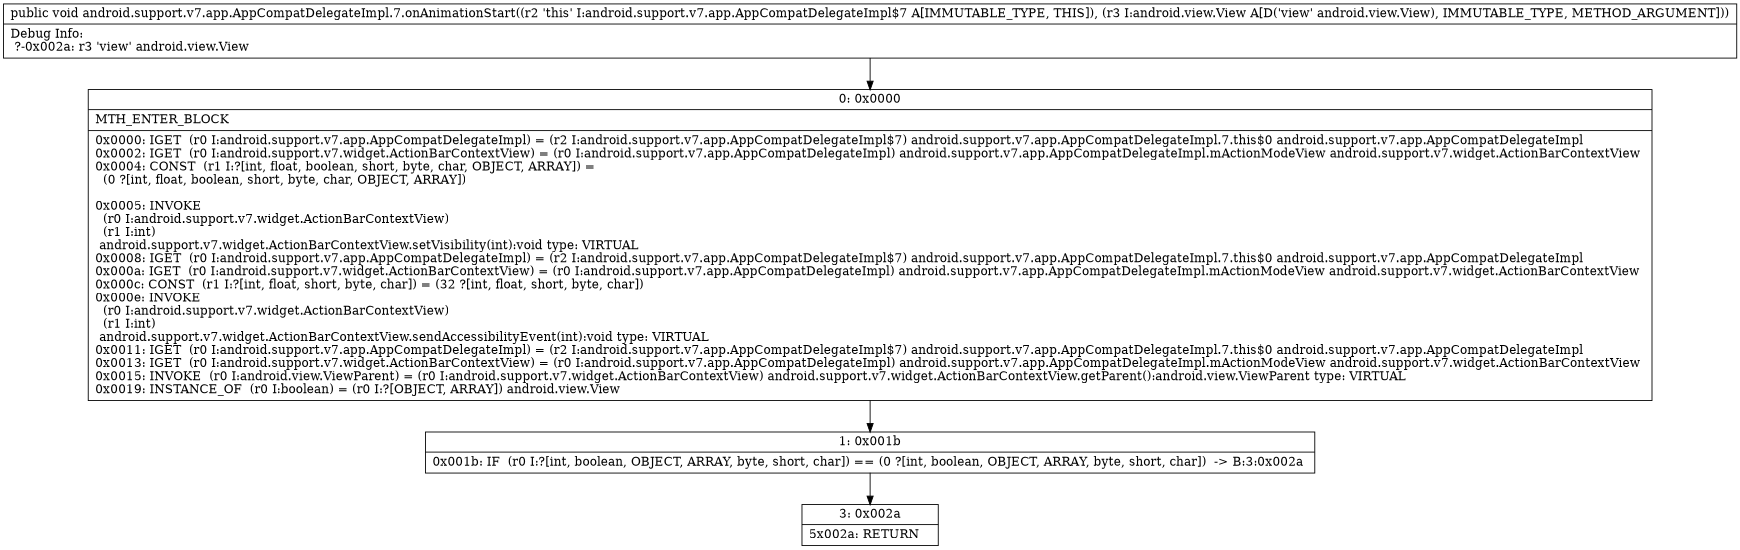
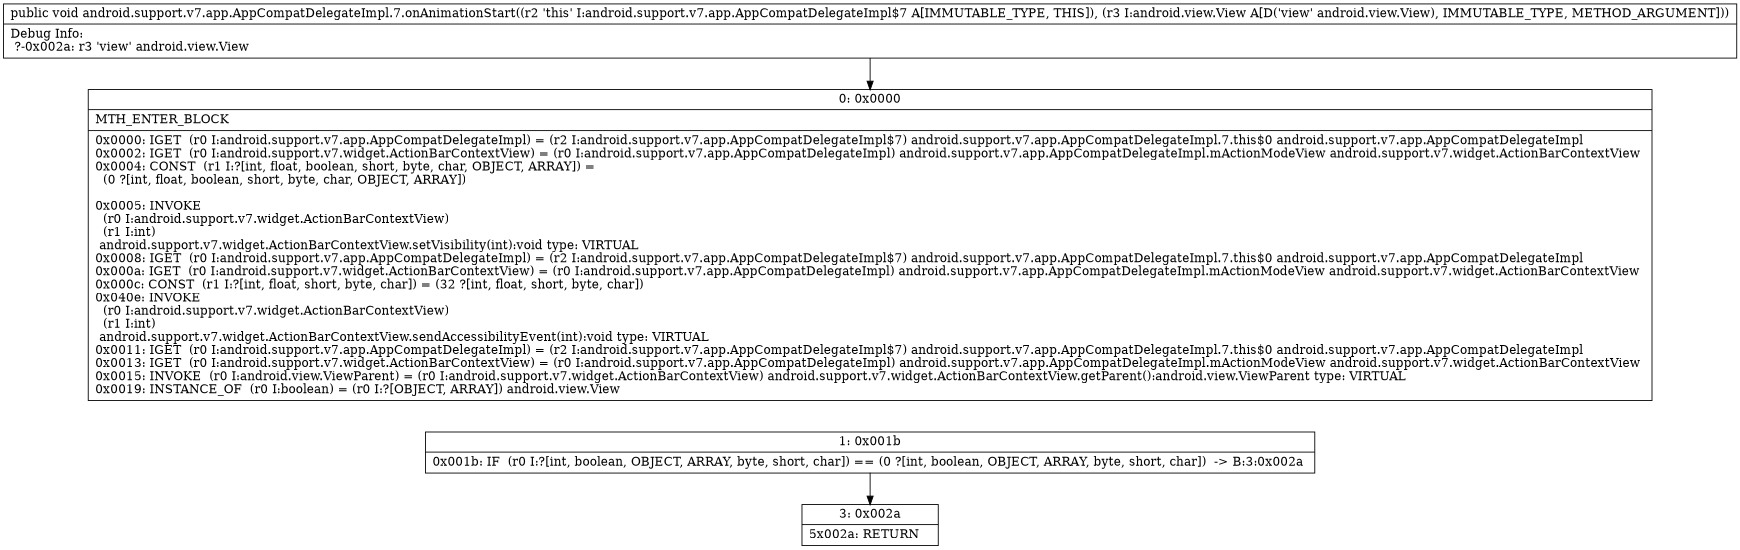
(152, 298) -> (152, 298)
(870, 412) -> none
